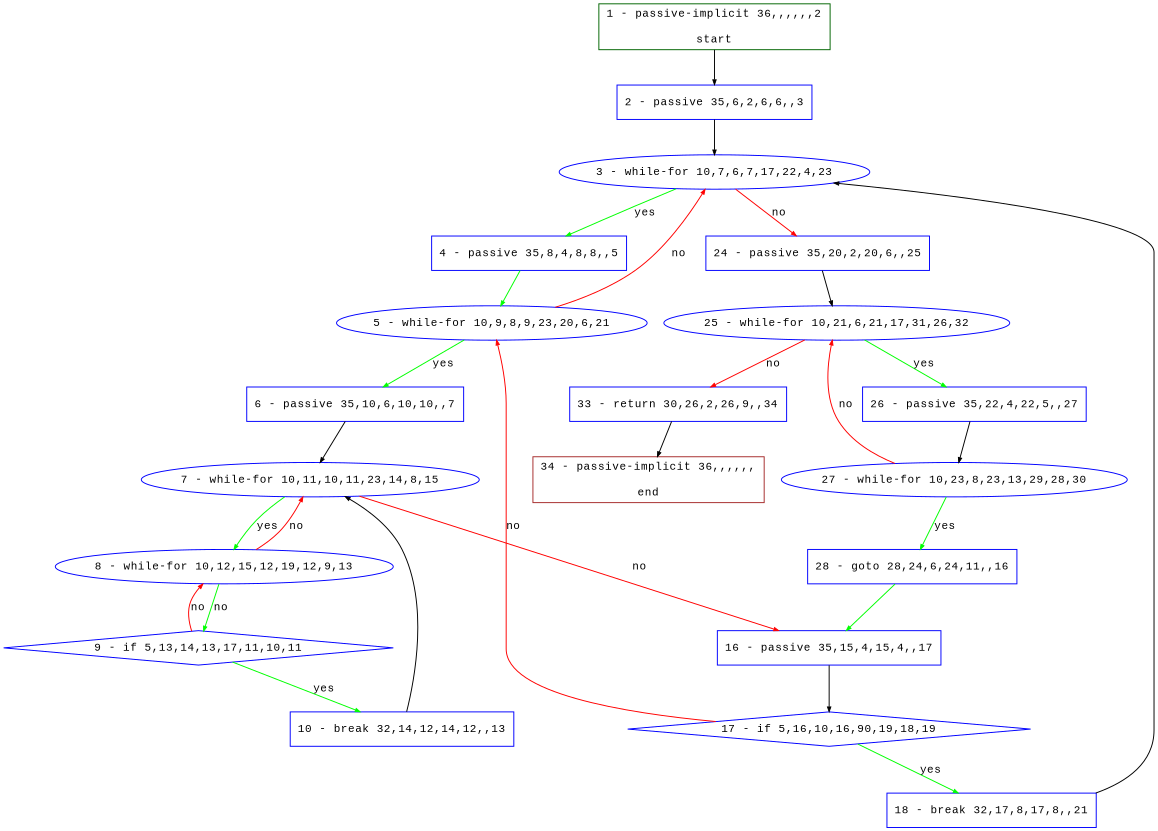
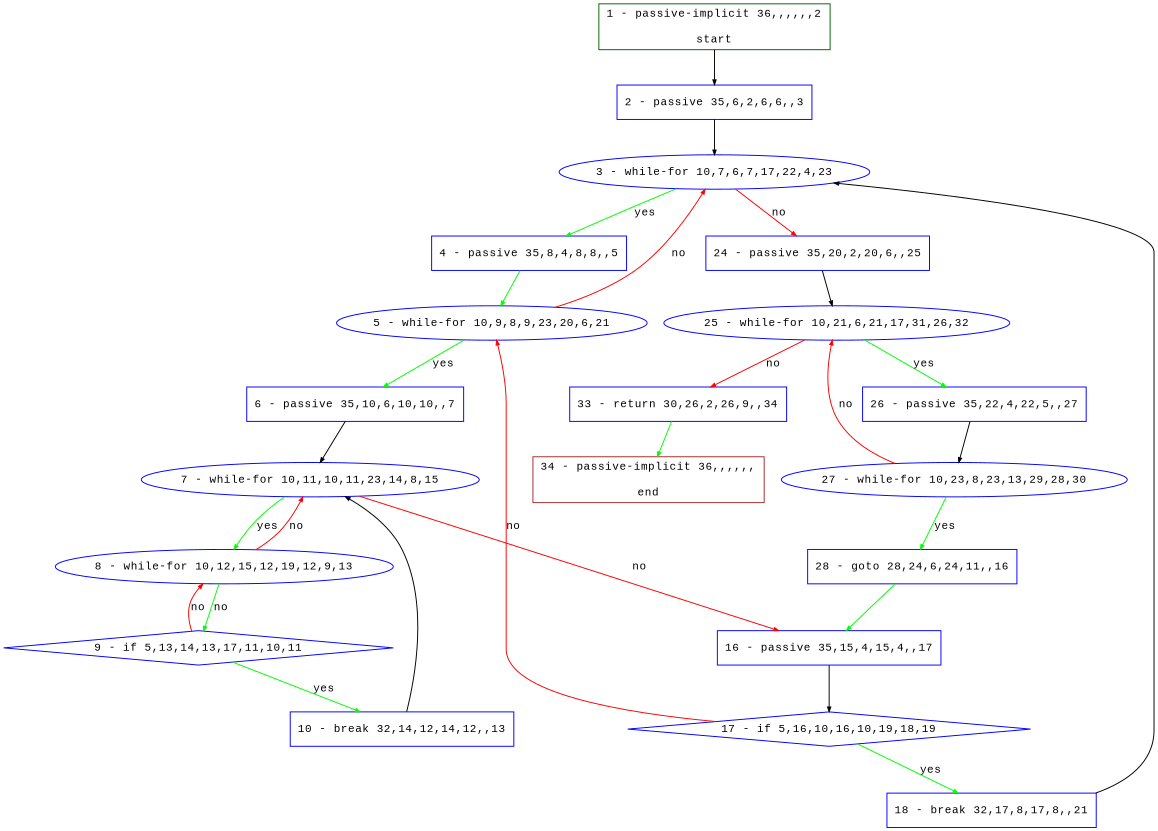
(665, 437) -> (665, 437)
(829, 729) -> (829, 729)
